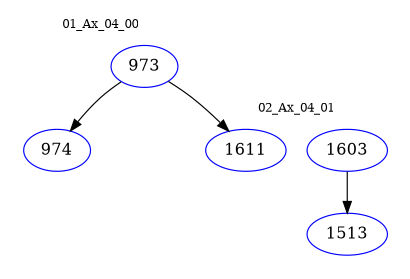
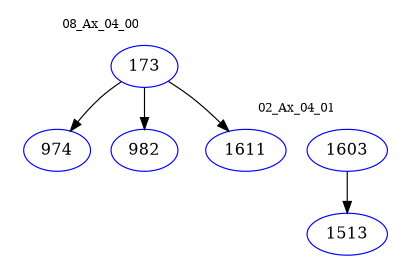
(101, 25) -> (101, 25)
(144, 66) -> (144, 66)
none -> (144, 150)
